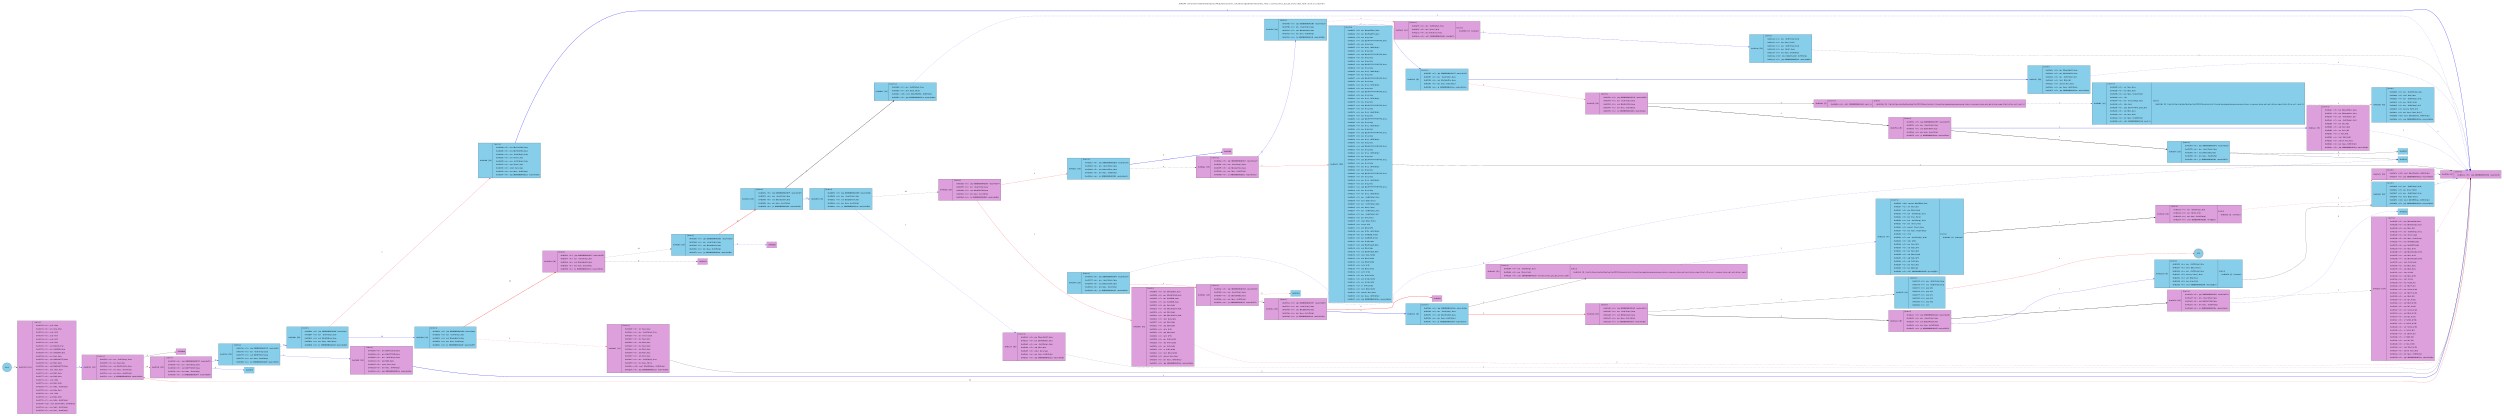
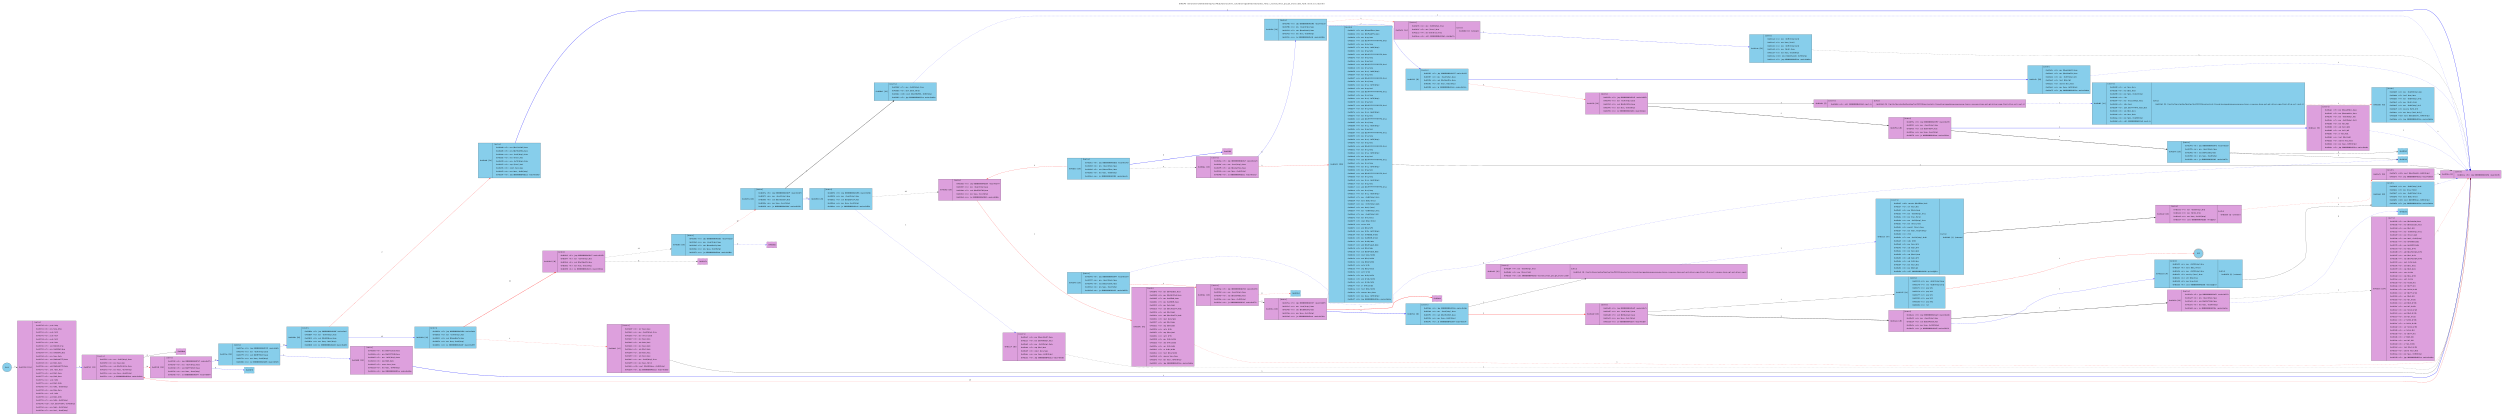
(1034, 179) -> (1027, 168)
(737, 222) -> (737, 222)
